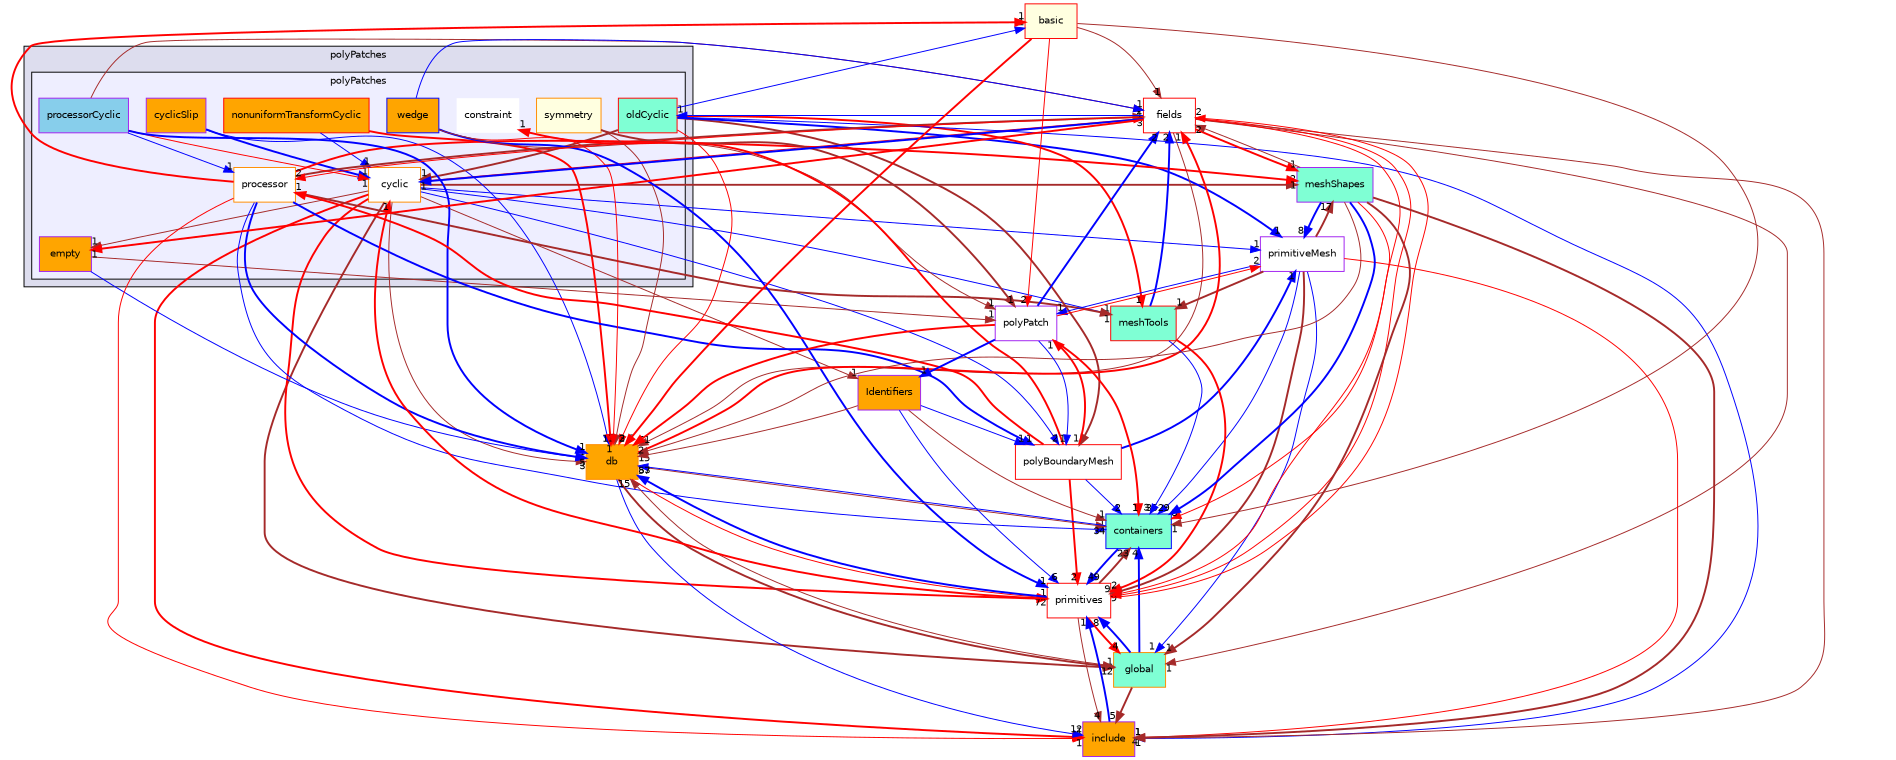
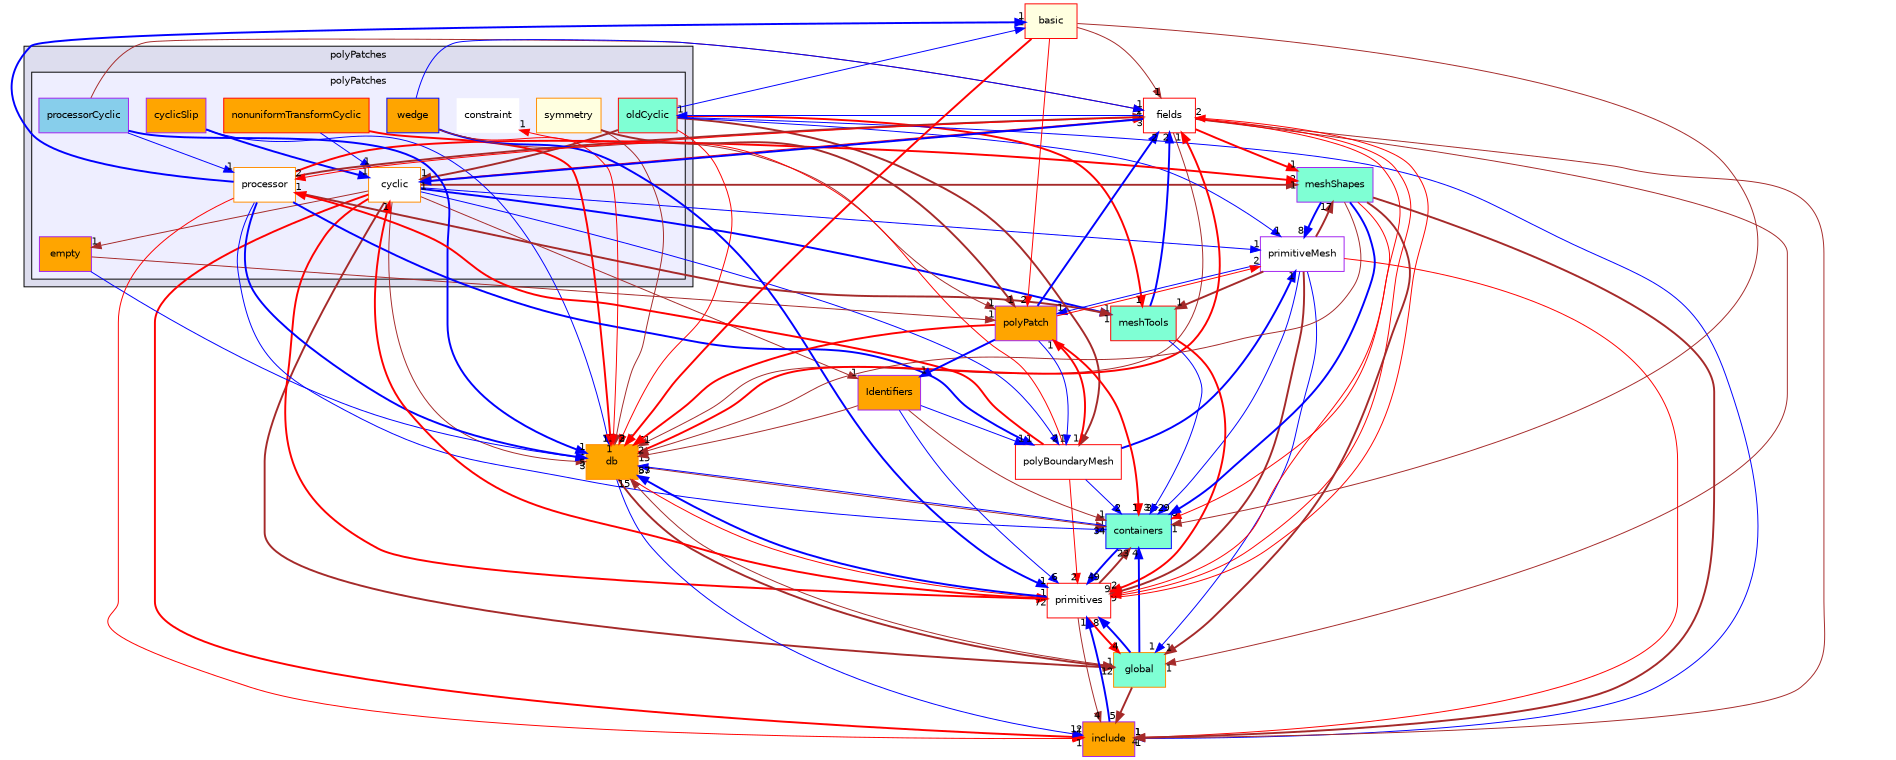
(369, 30) -> (369, 30)
(908, 132) -> (908, 132)
(1253, 148) -> none
(244, 155) -> none
(674, 178) -> none
(763, 239) -> (763, 239)
(928, 282) -> (928, 282)
(1026, 323) -> (1026, 323)
(1074, 536) -> (1074, 536)
